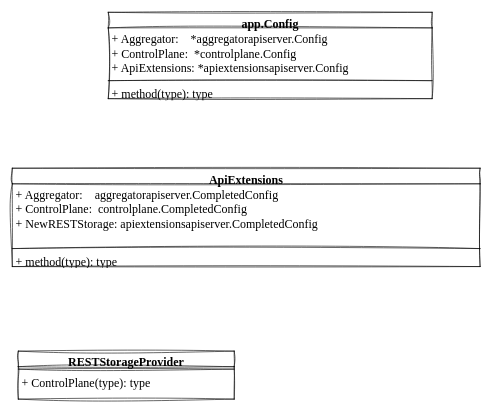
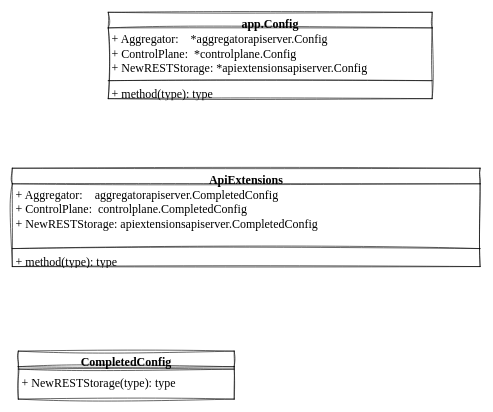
(254, 54) -> (261, 54)
(126, 363) -> (126, 363)
(101, 383) -> (111, 383)
